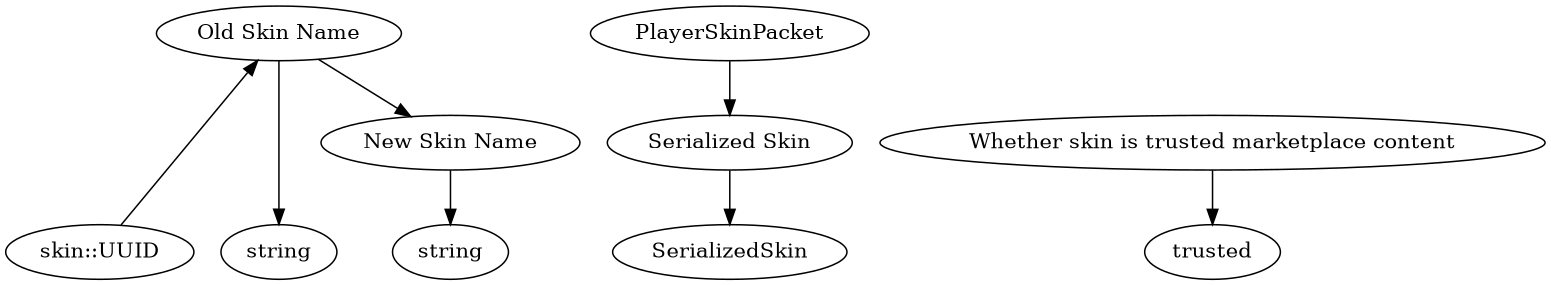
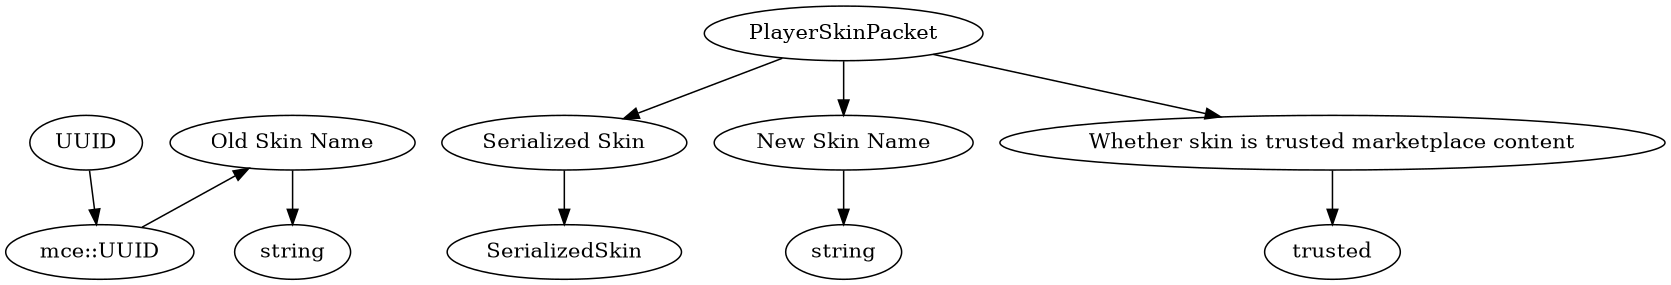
(358, 84) -> (844, 81)
none -> (1069, 84)
none -> (86, 143)
(100, 252) -> (100, 252)
